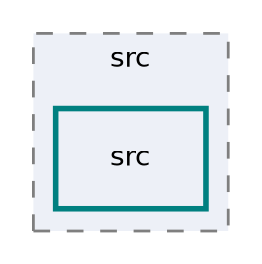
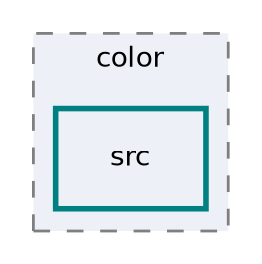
(131, 60) -> (131, 60)
